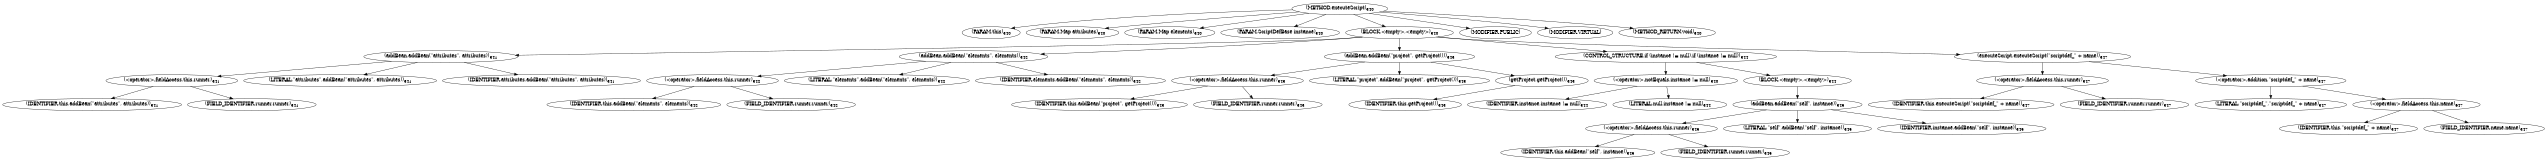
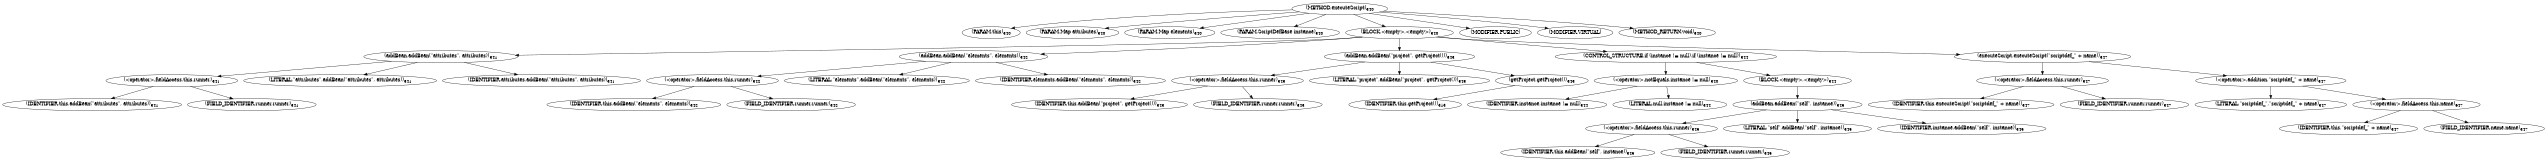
(1442, 104) -> (1442, 104)
